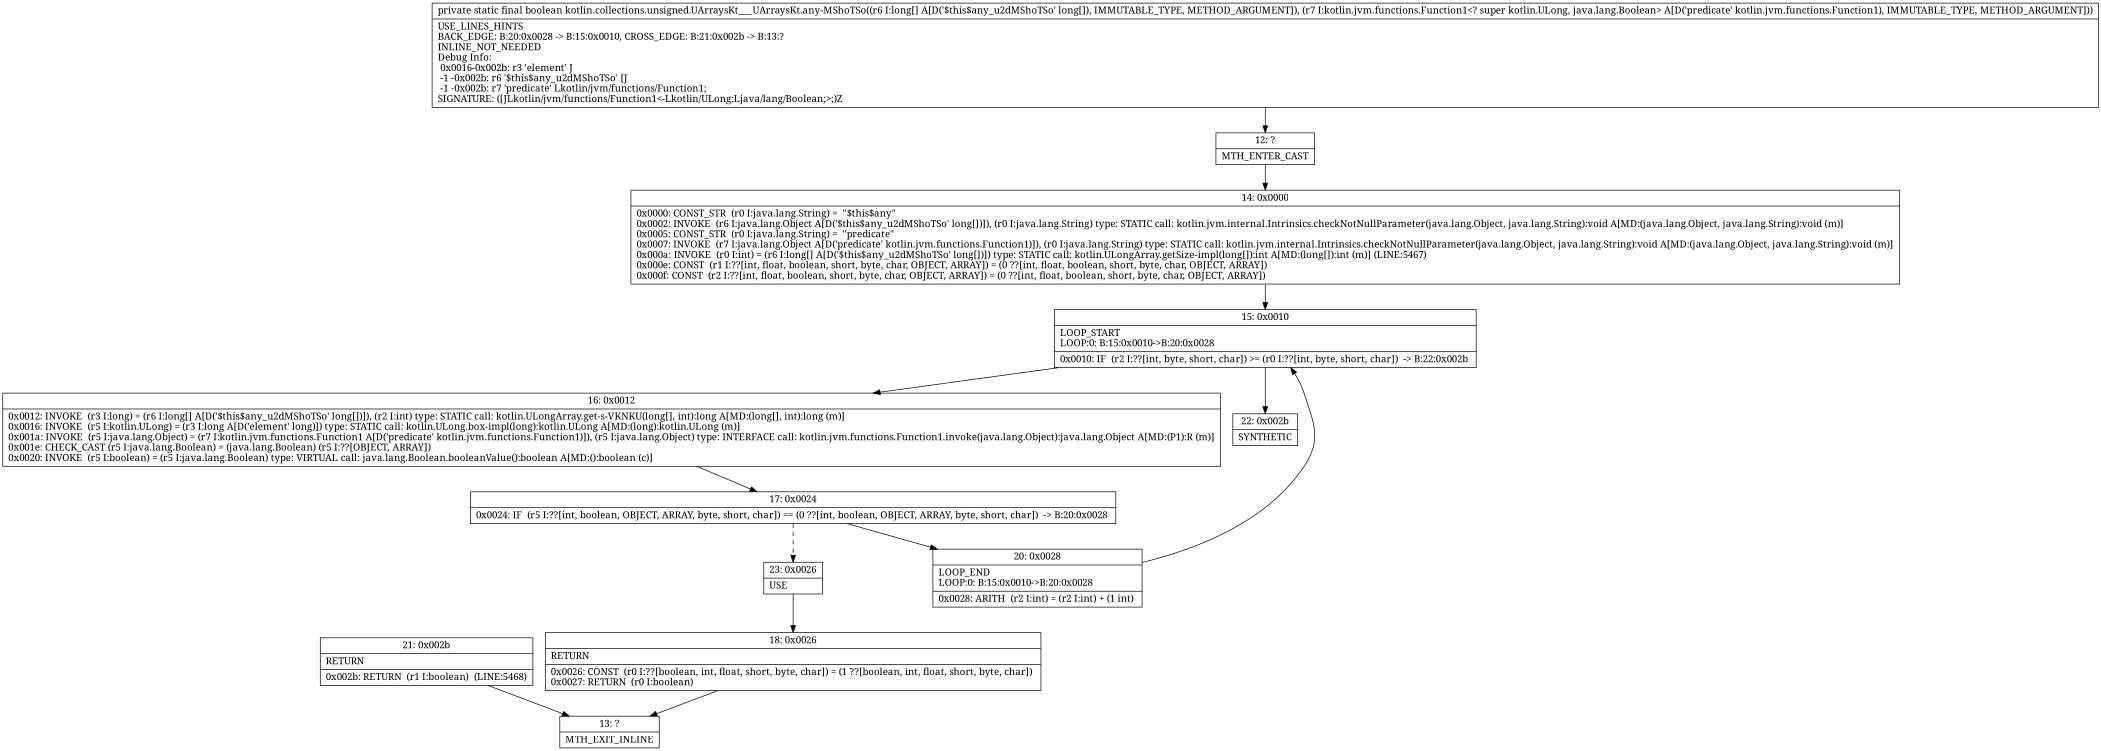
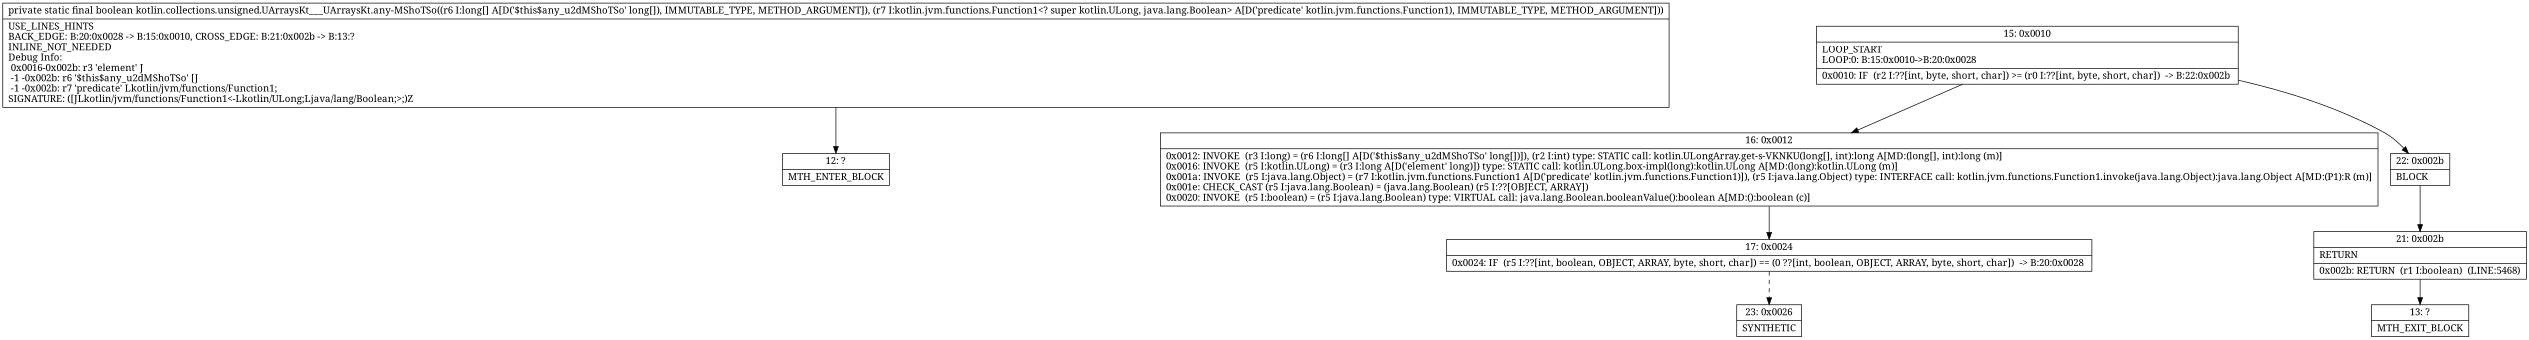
(1265, 156) -> (836, 177)
none -> (2420, 205)
(1265, 237) -> none
(1265, 437) -> (2412, 177)
(1037, 578) -> none
(779, 586) -> (1769, 328)
(793, 662) -> none
(610, 740) -> (2420, 328)
